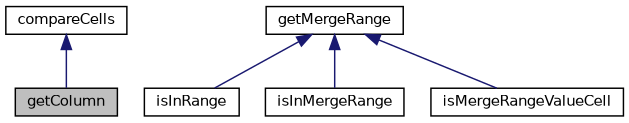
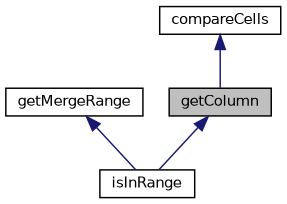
(335, 102) -> none
(527, 102) -> none
none -> (179, 148)
